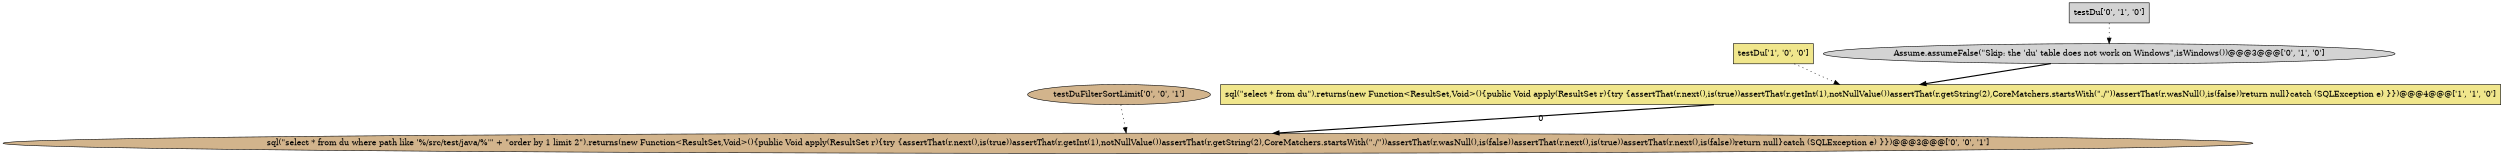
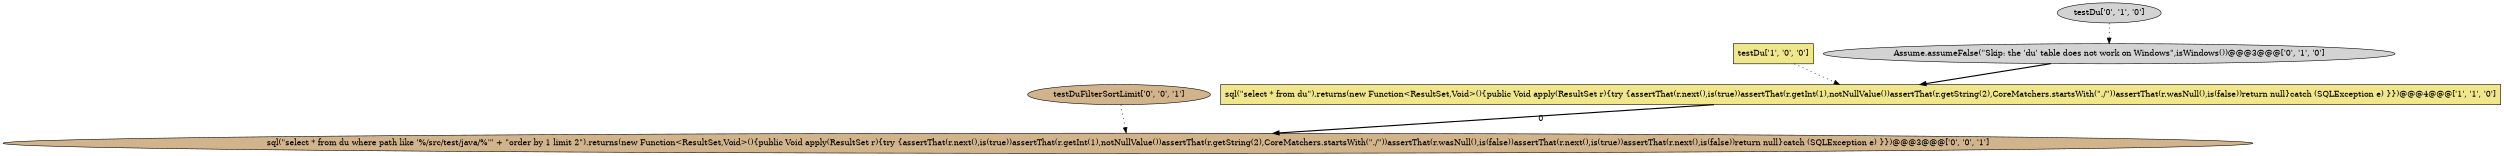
(2109, 13) -> (2109, 13)
